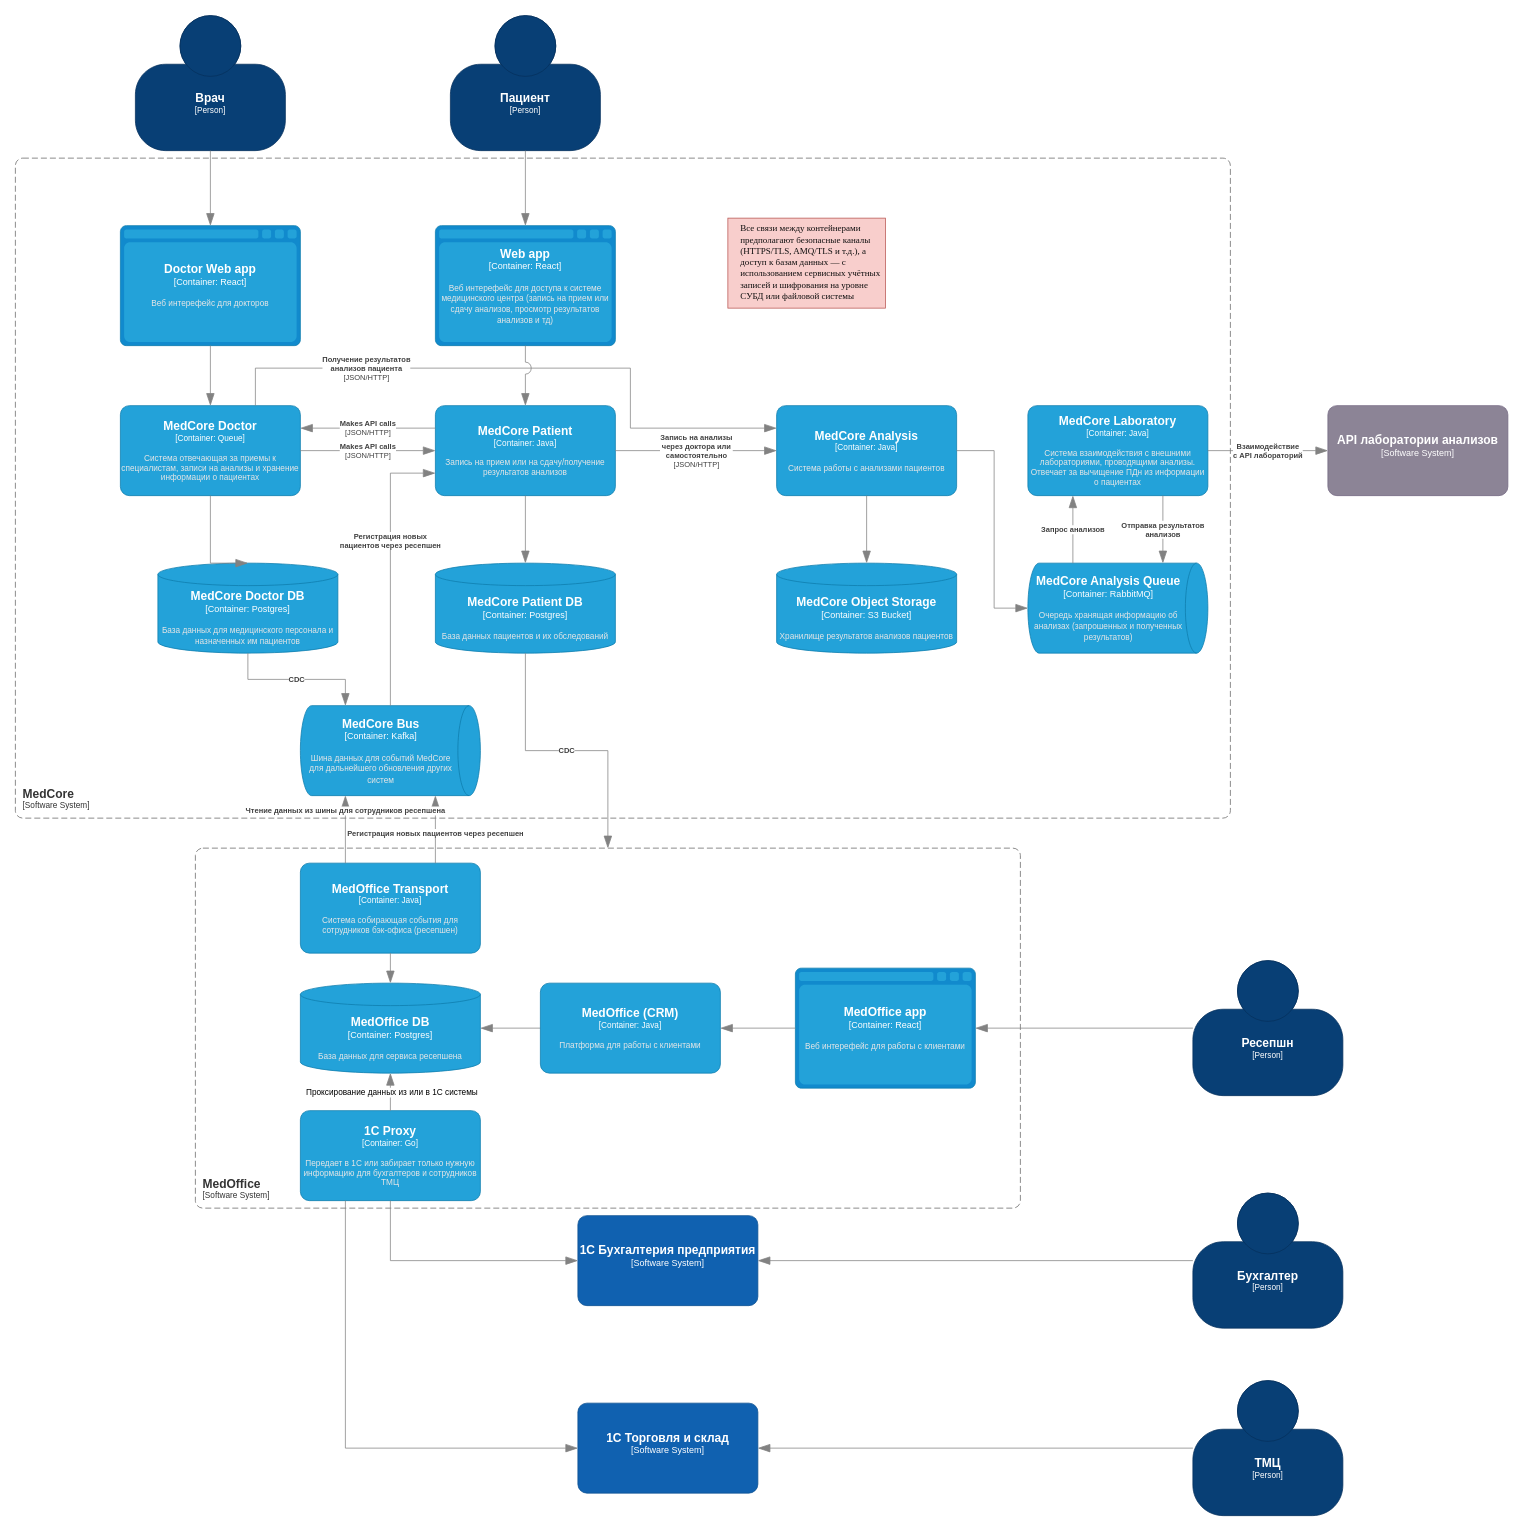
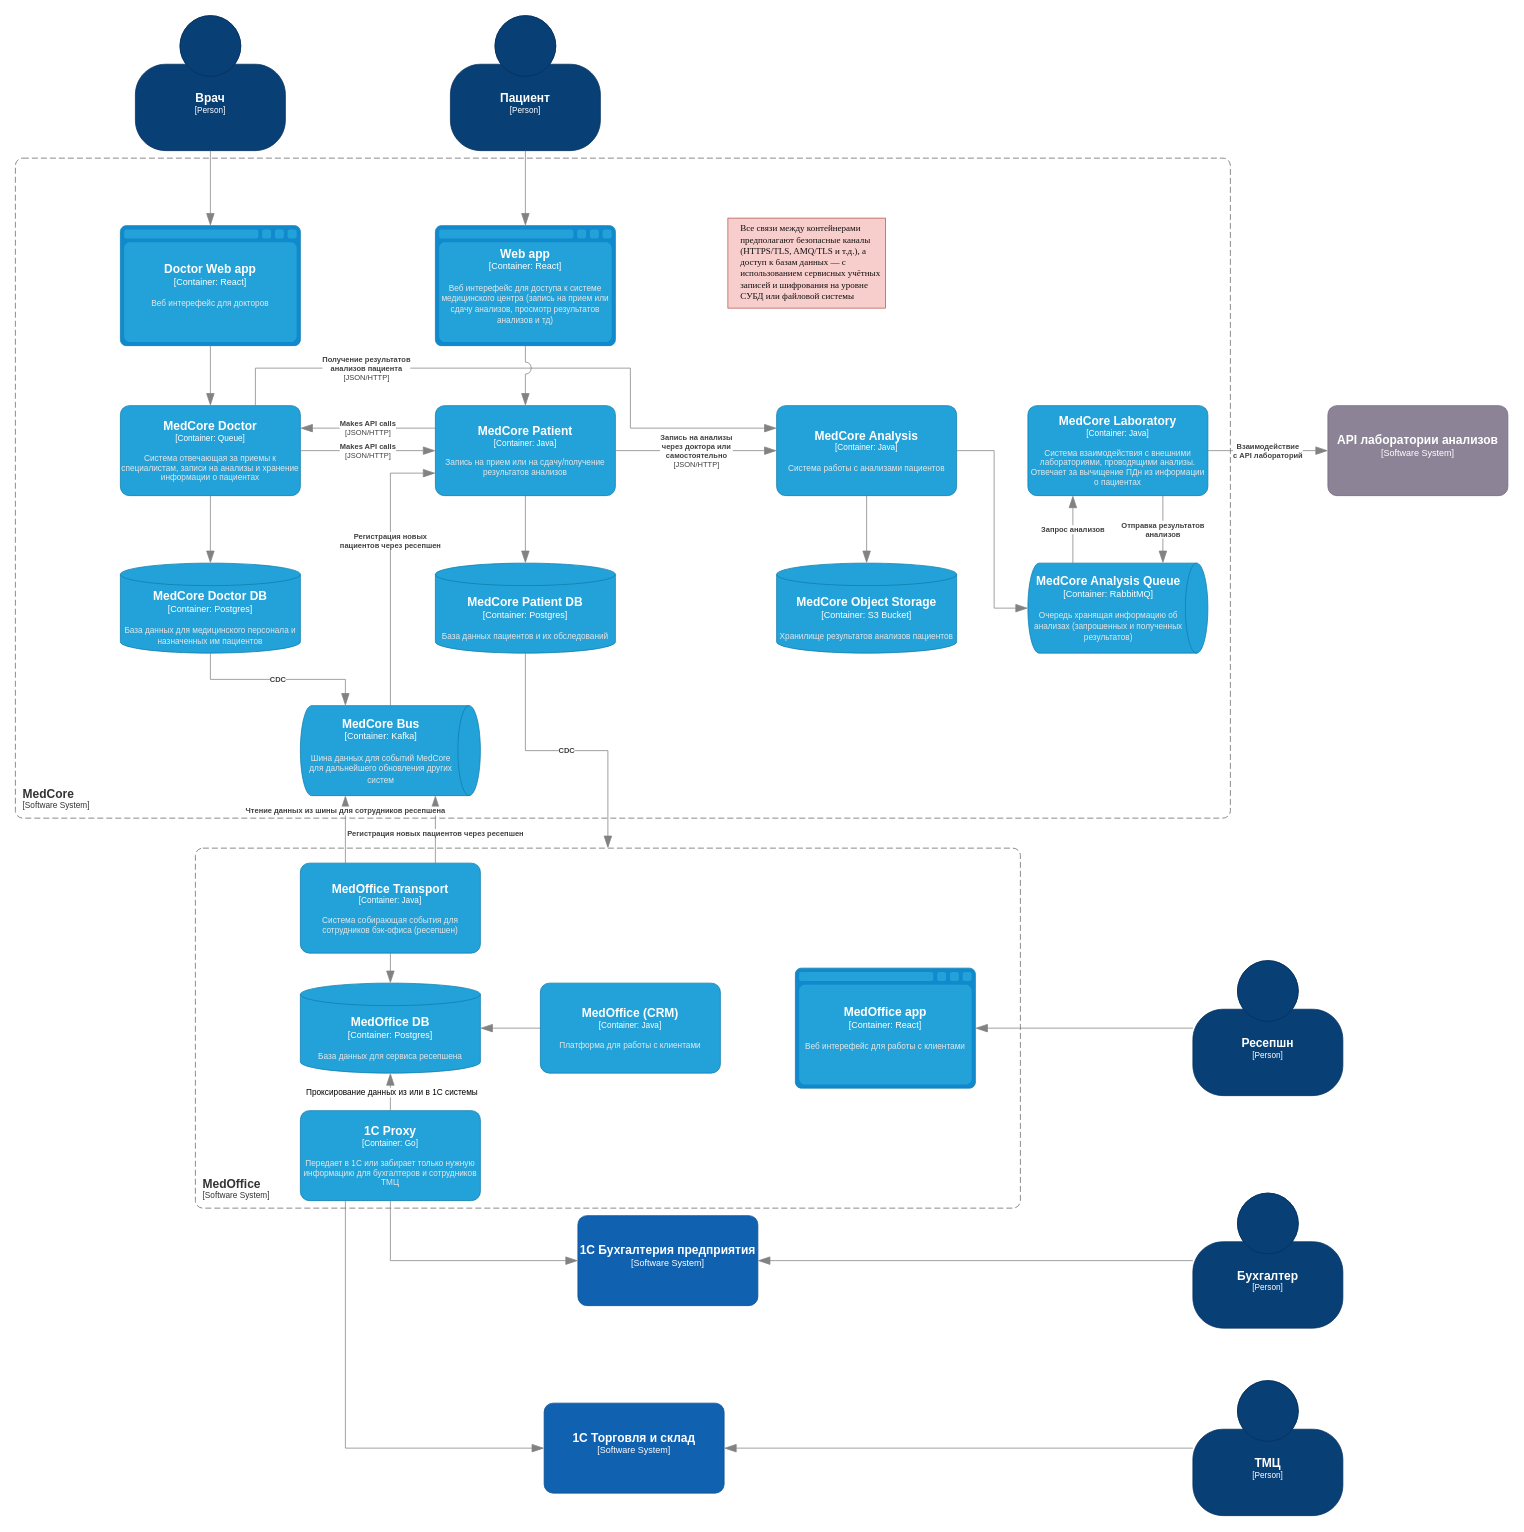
(248, 608) -> (210, 608)
(733, 1028) -> none
(668, 1448) -> (634, 1448)
